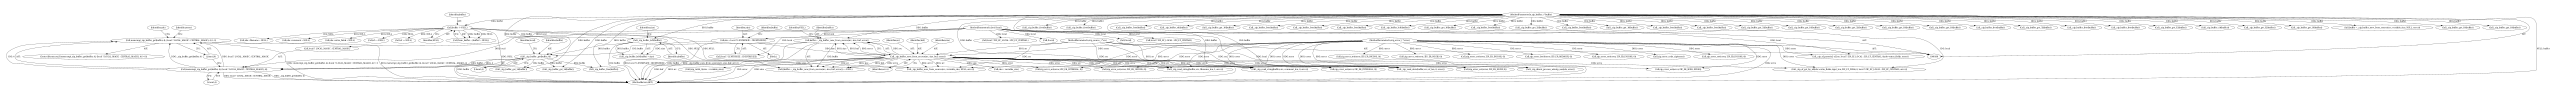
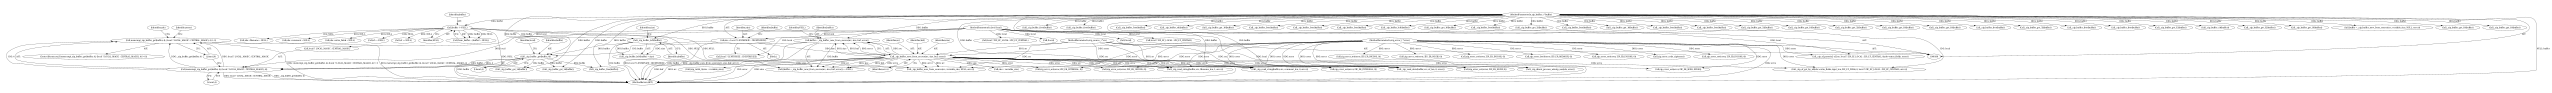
(741, 50) -> (1005, 19)
